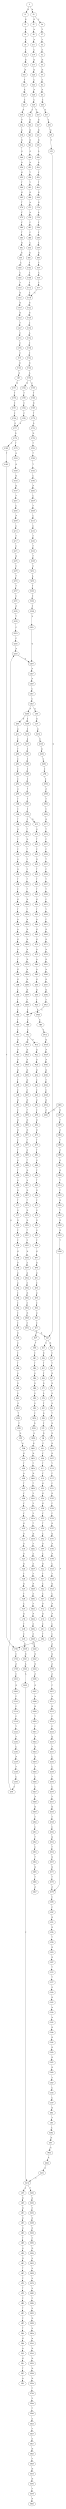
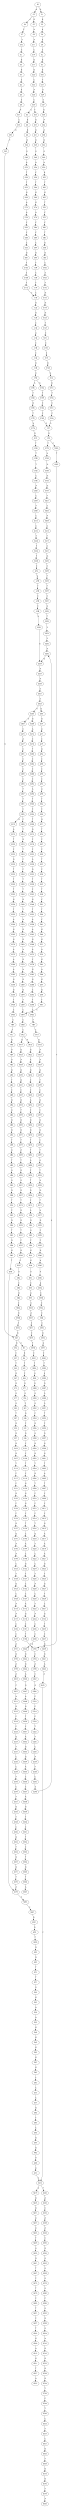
(53, 1110) -> (11, 1120)
